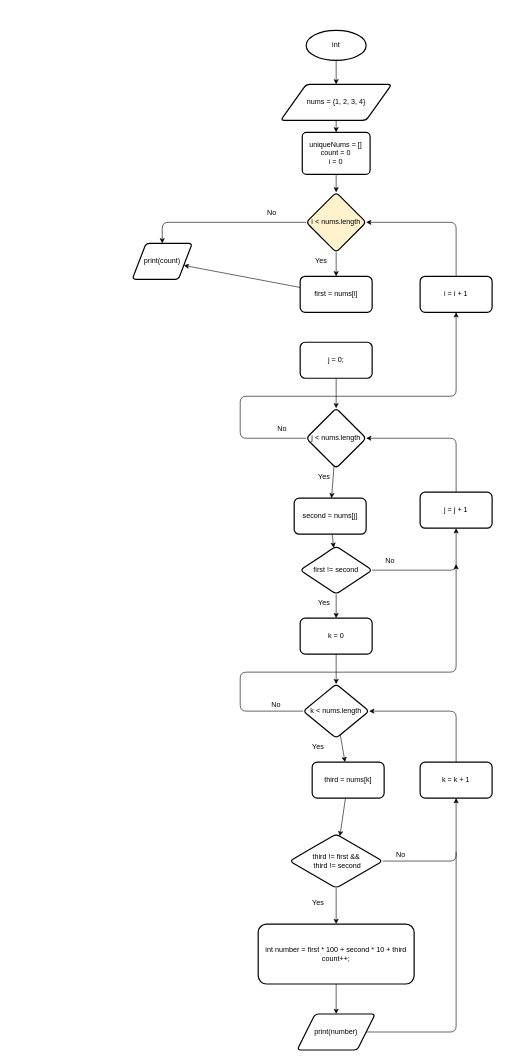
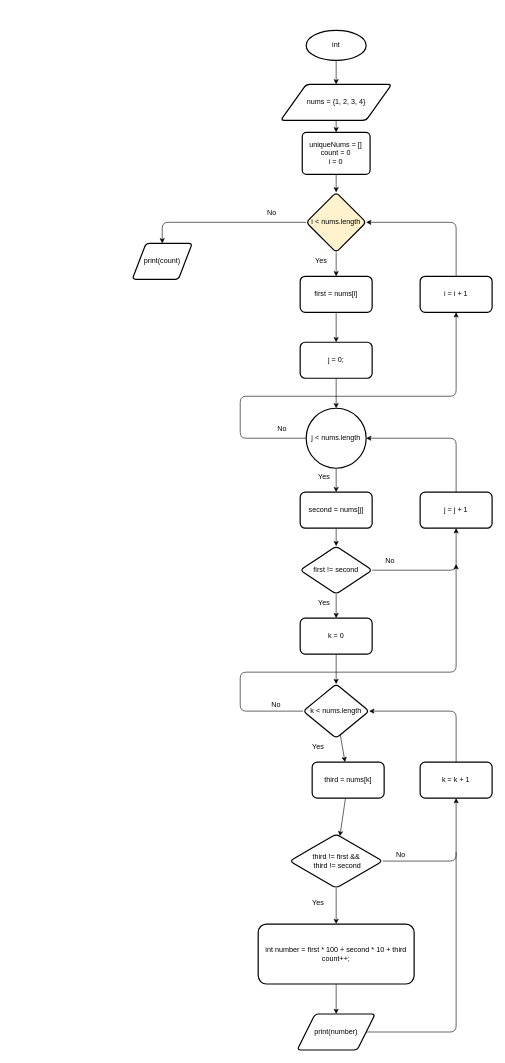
(243, 277) -> (336, 336)
(336, 438) -> (336, 438)
(330, 516) -> (336, 510)
